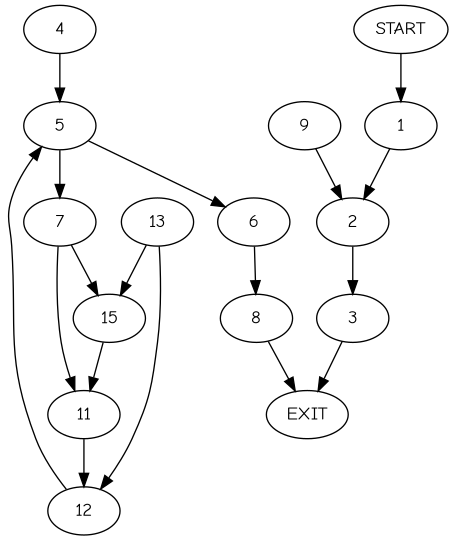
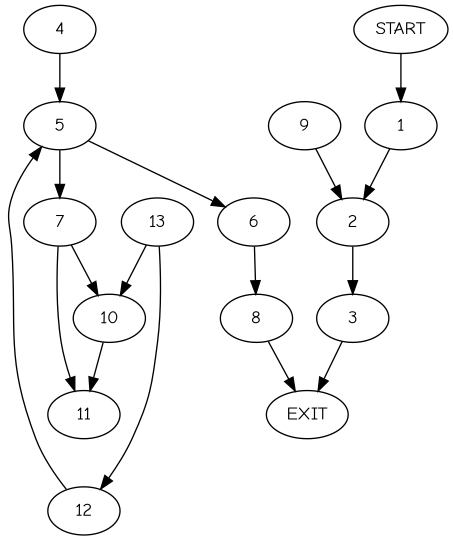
(109, 318) -> (109, 318)
(84, 456) -> none
